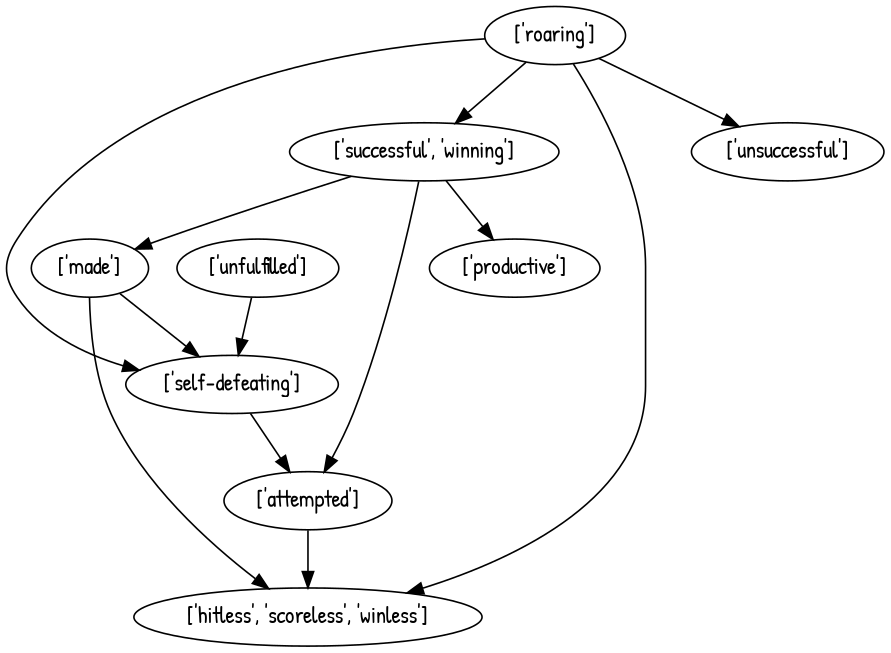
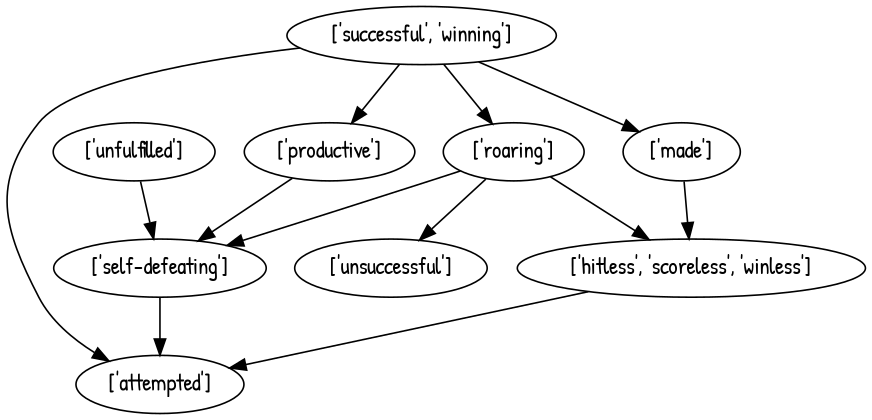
(497, 87) -> (463, 88)
(153, 320) -> (252, 205)
(308, 551) -> (417, 328)
